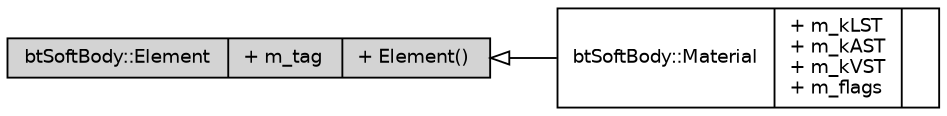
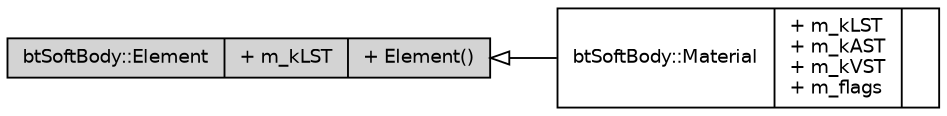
(283, 57) -> (286, 57)
